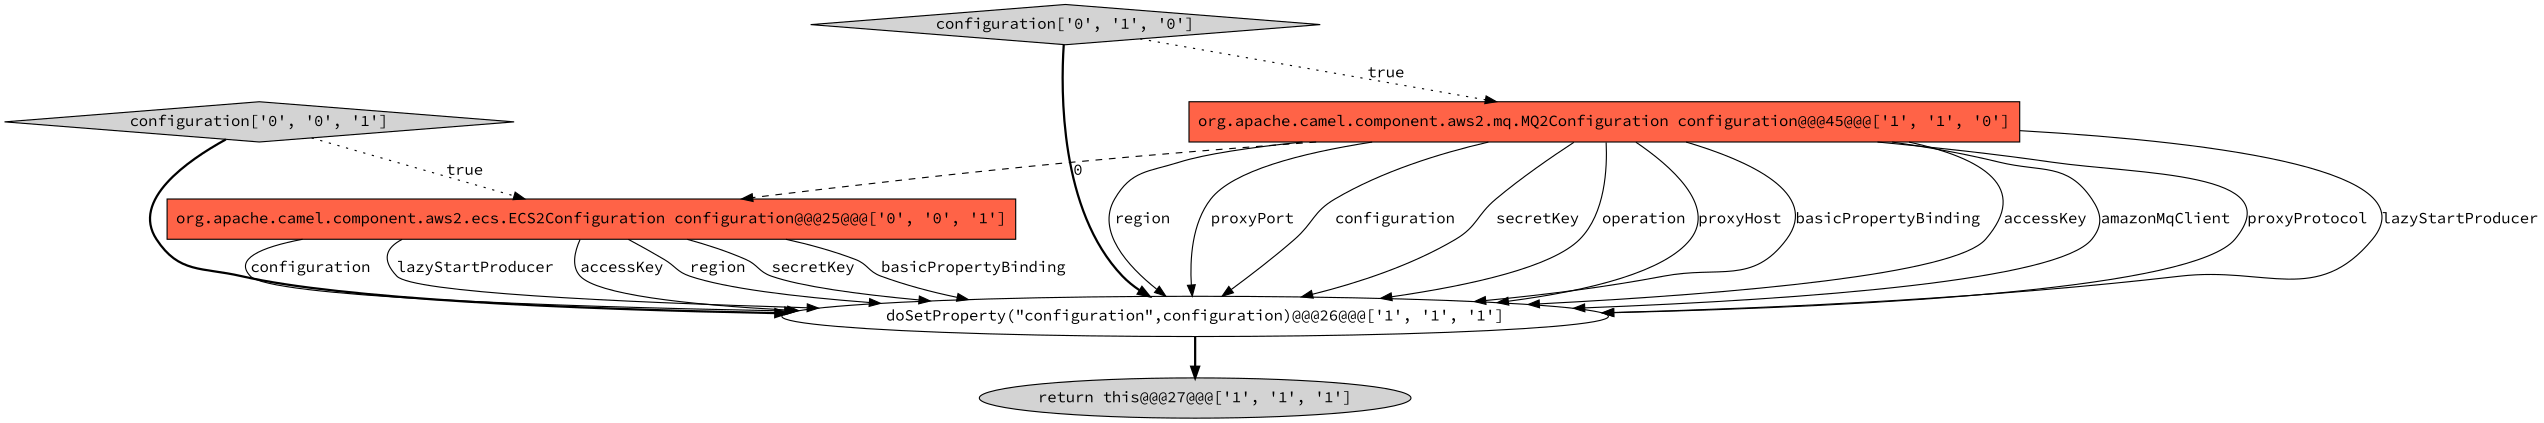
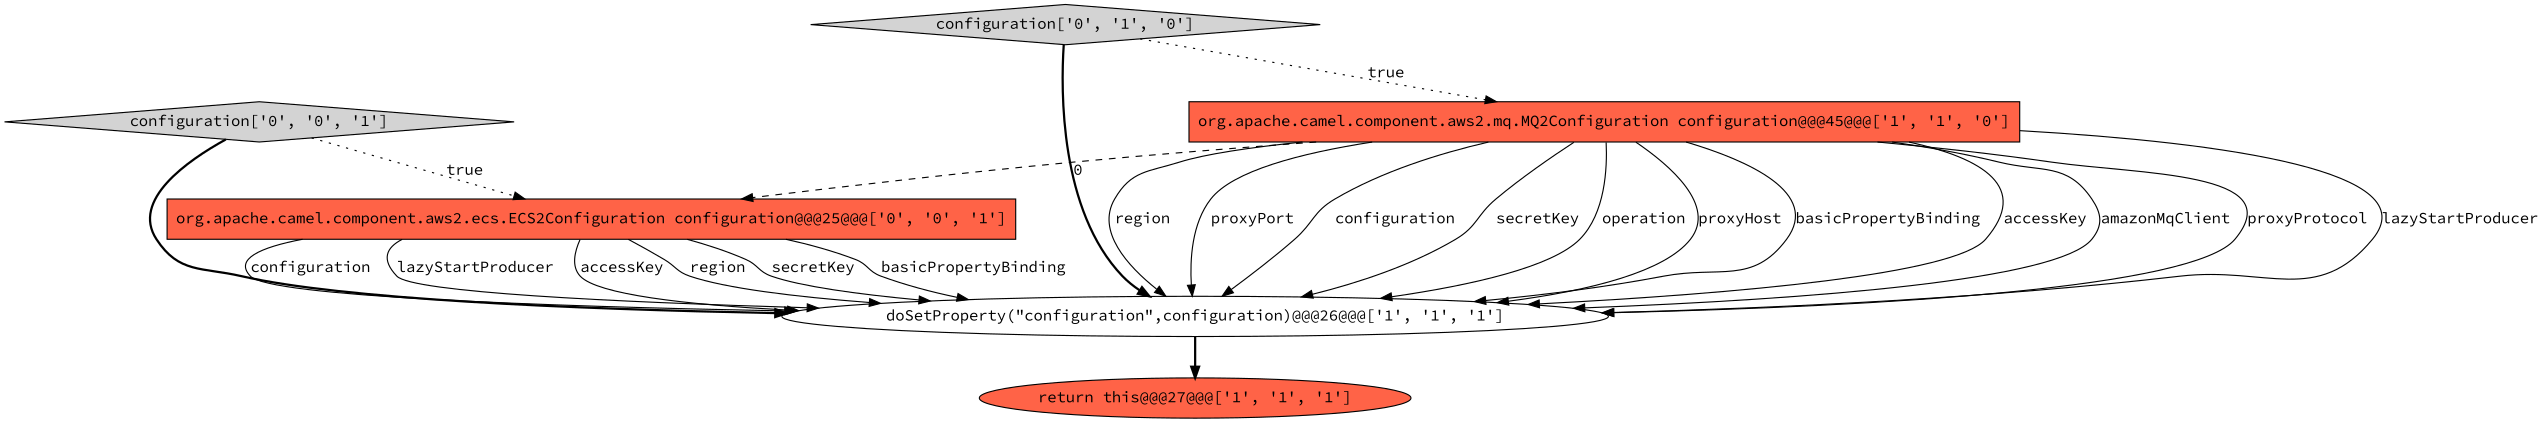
(1195, 398) -> (1195, 398)
